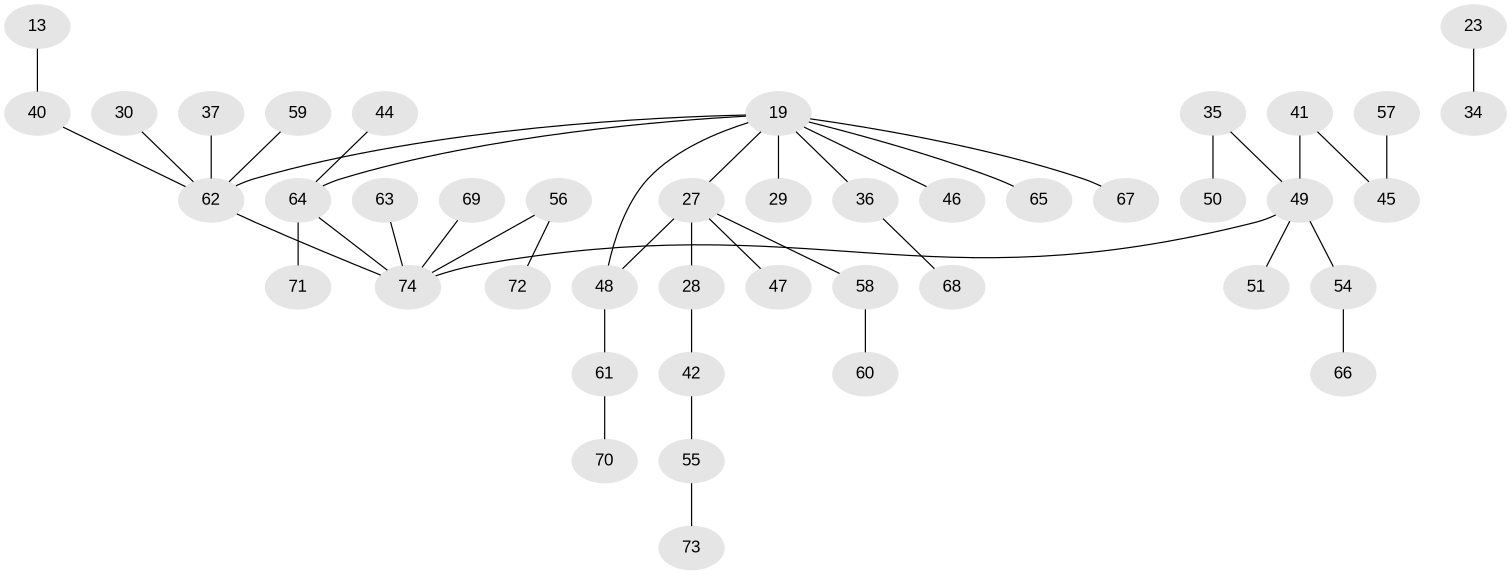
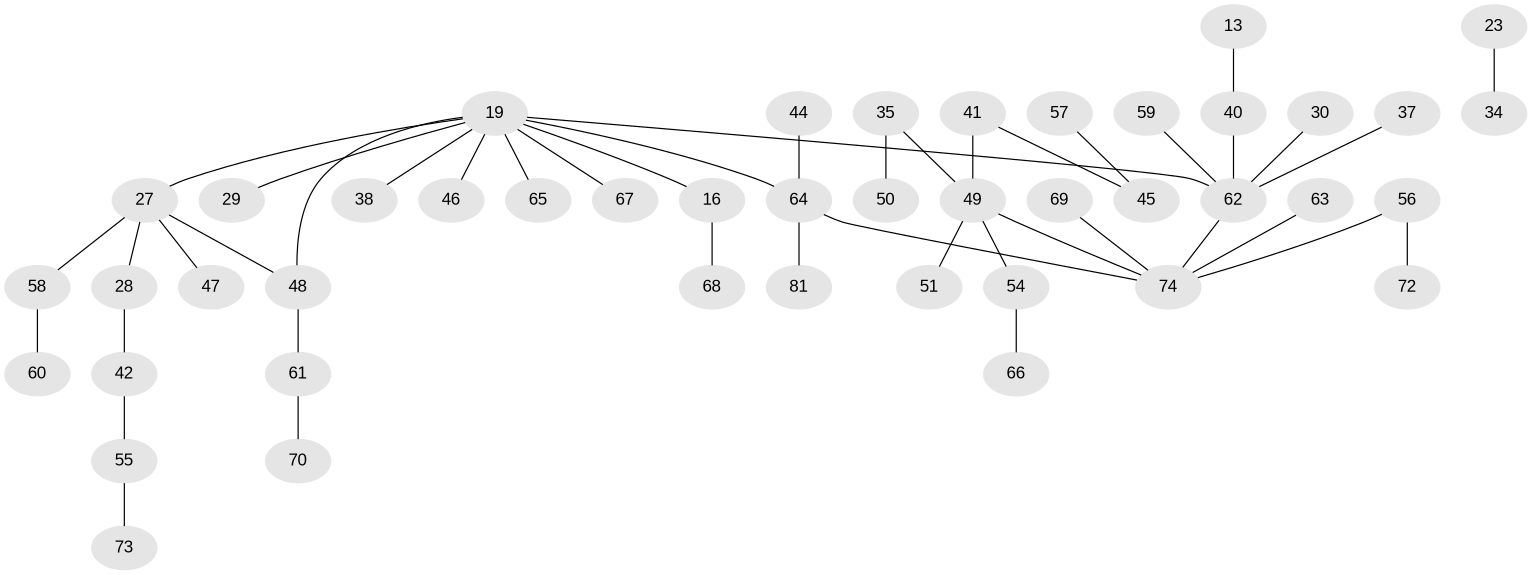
none -> (364, 200)
(865, 200) -> (712, 200)
(298, 287) -> (799, 287)
